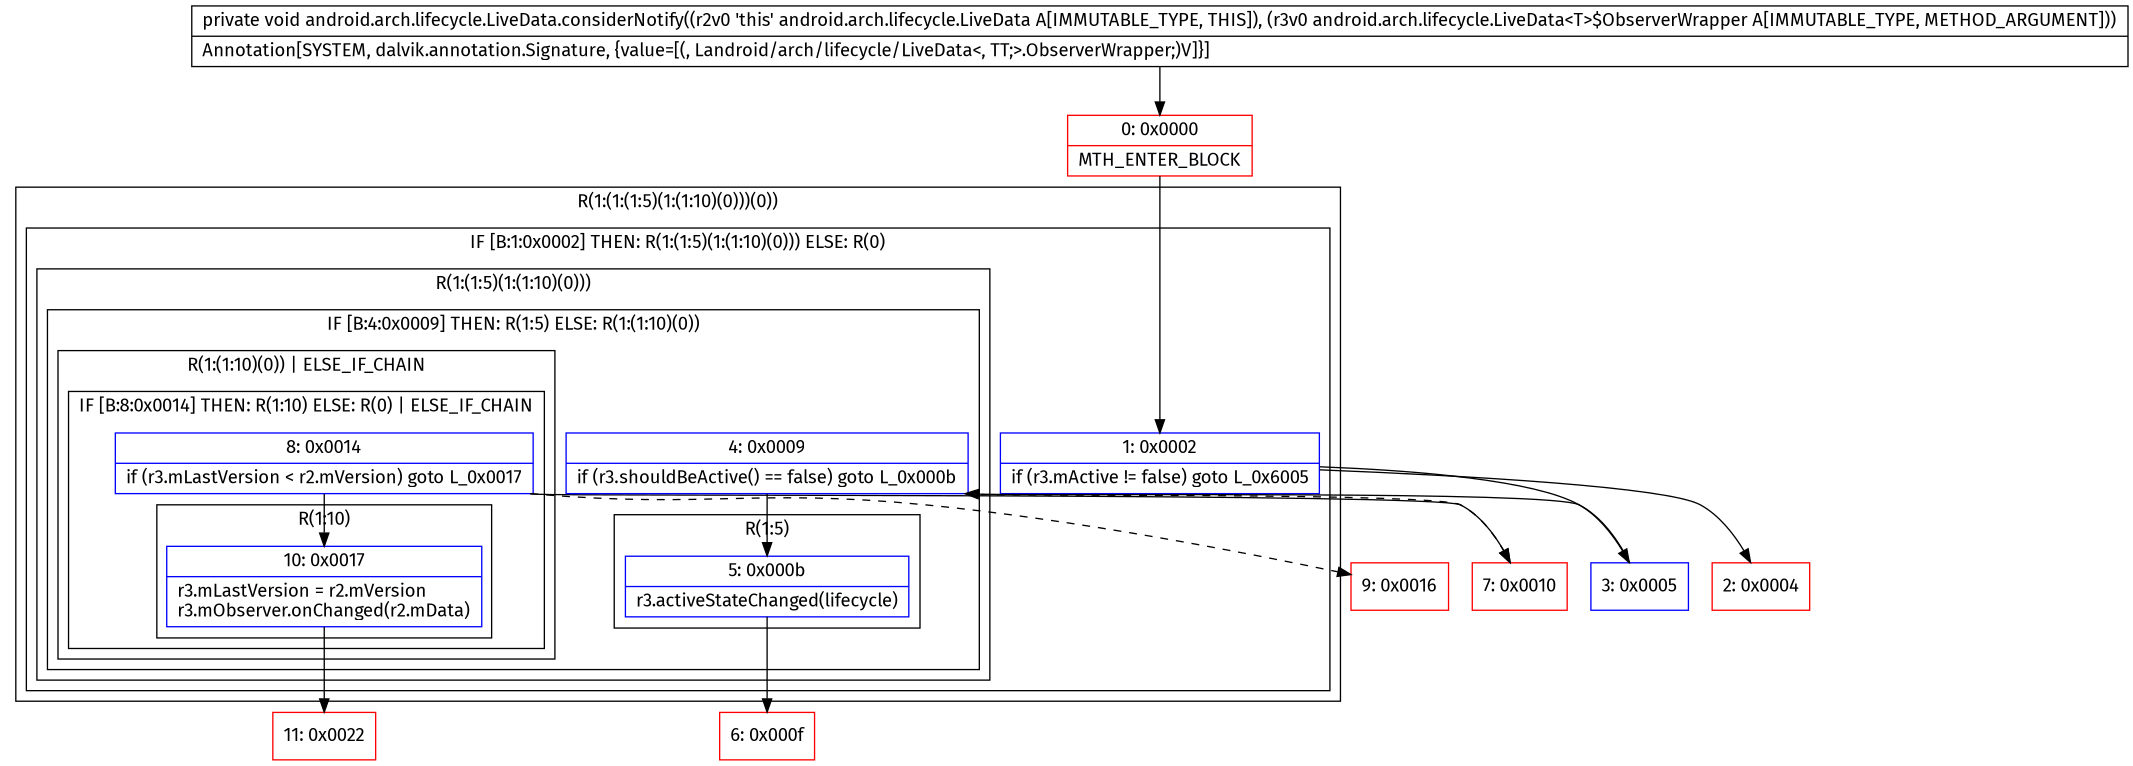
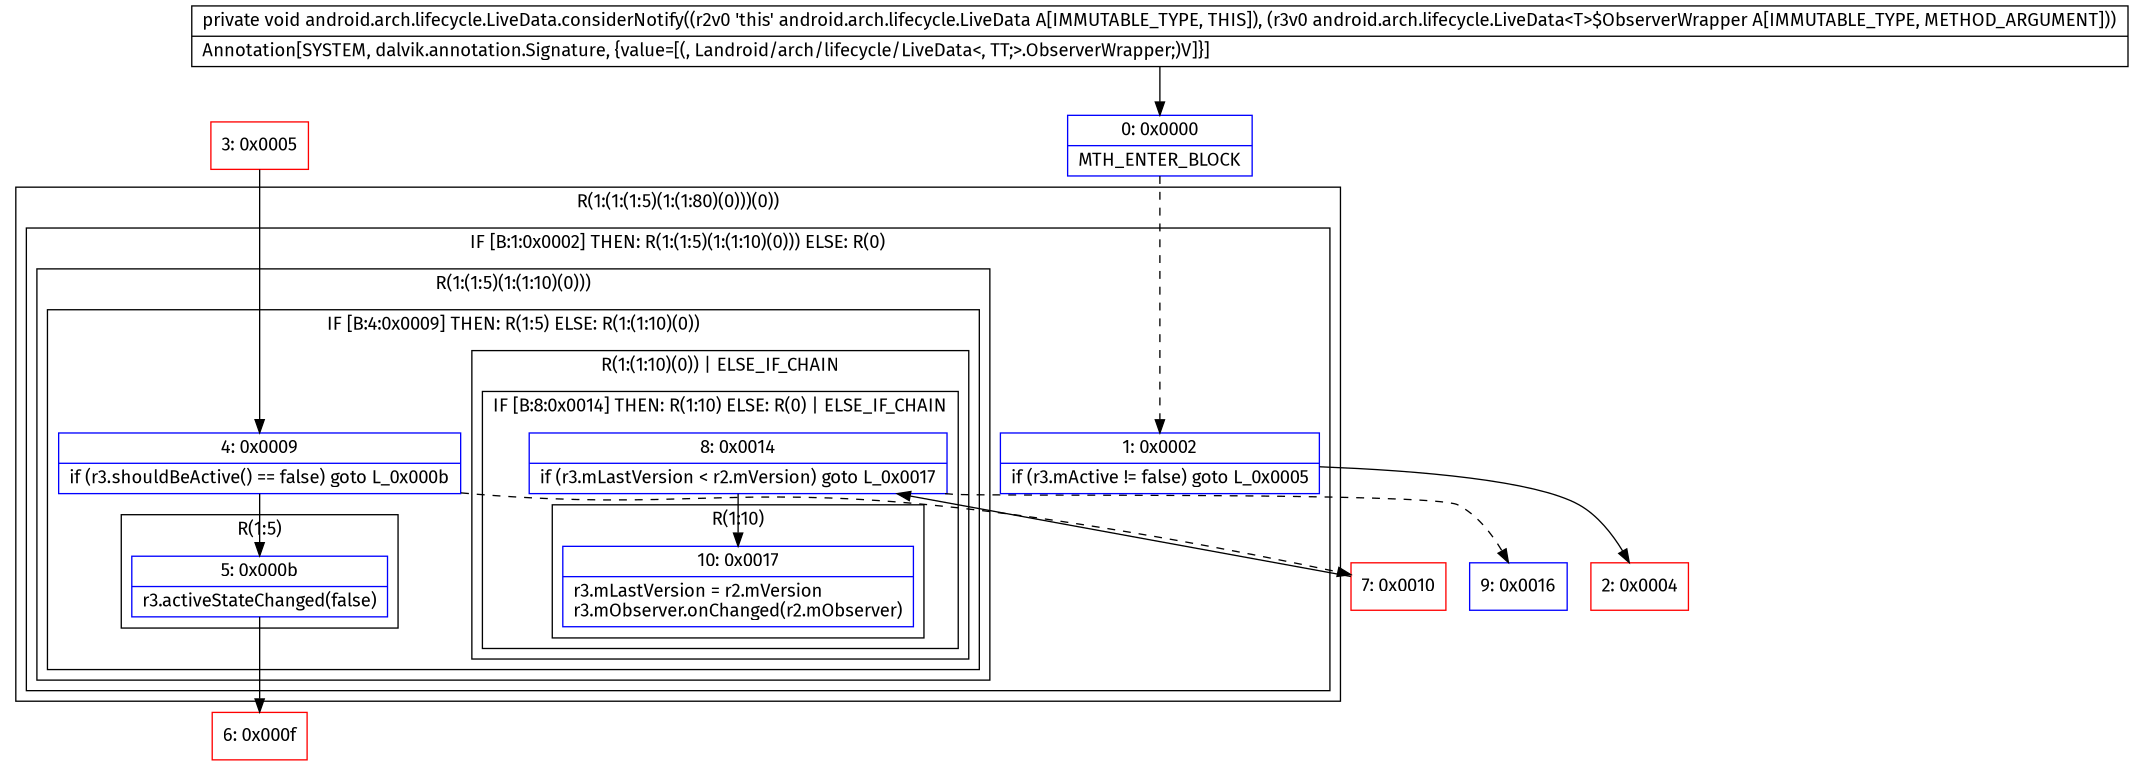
(1160, 146) -> (1160, 146)
(678, 202) -> (678, 202)
(1160, 298) -> (1160, 298)
(1160, 478) -> (1160, 478)
(1539, 491) -> none
(953, 496) -> (1131, 536)
(1400, 587) -> (1518, 587)
(1640, 587) -> (260, 146)
(767, 601) -> (260, 601)
(324, 611) -> (738, 611)
(324, 736) -> none
